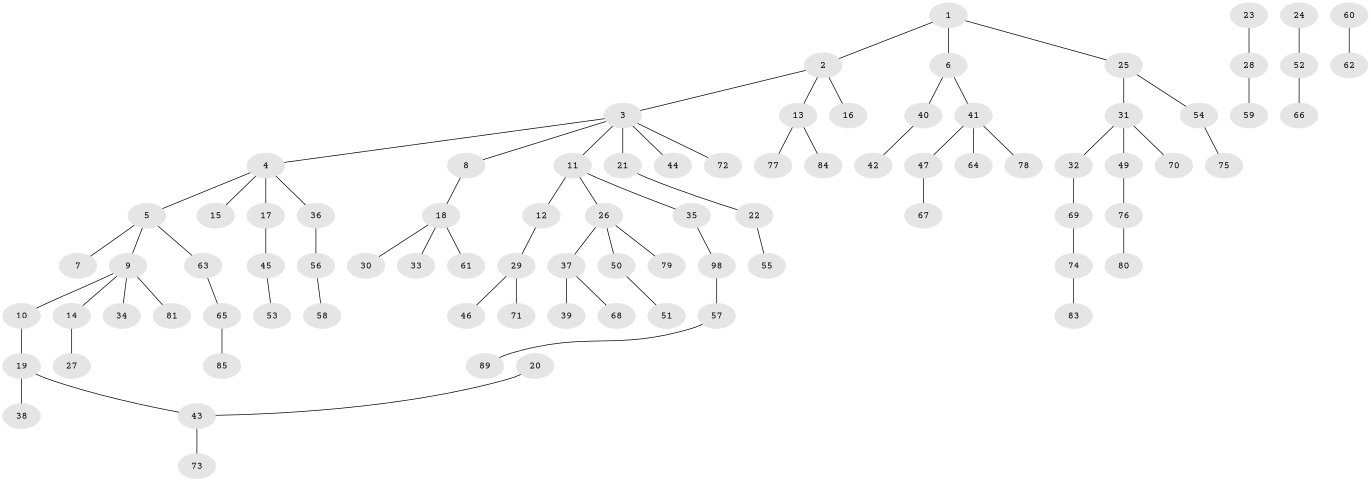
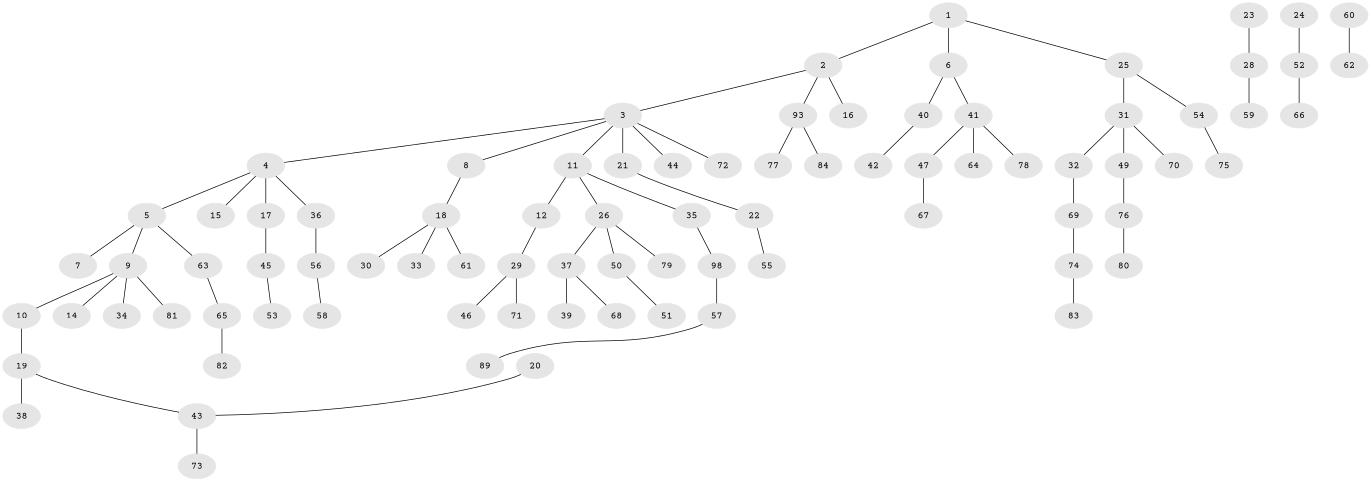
(798, 116) -> (798, 116)
(72, 366) -> none
(222, 366) -> (222, 366)
